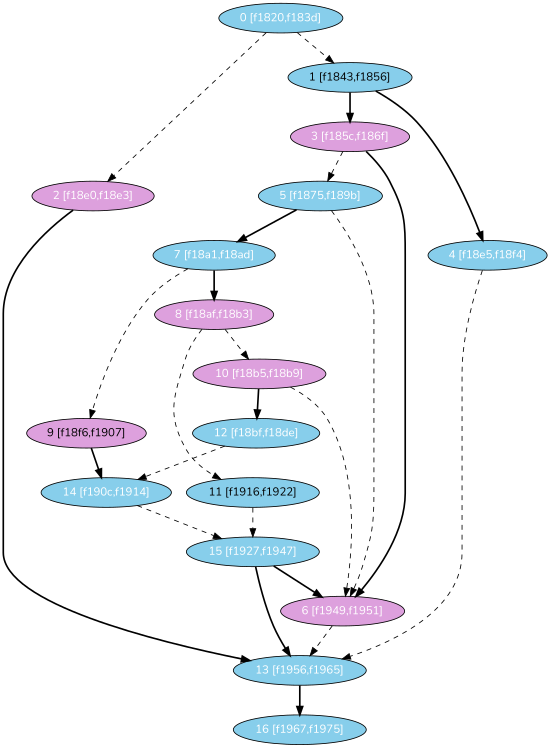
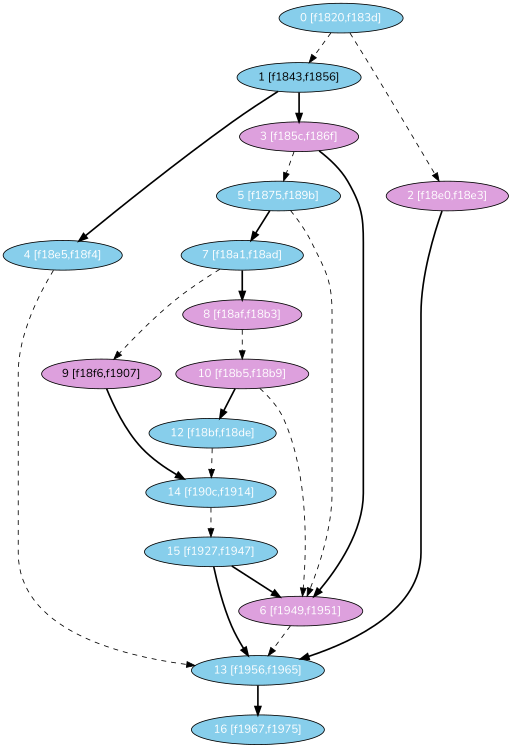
(253, 493) -> none
